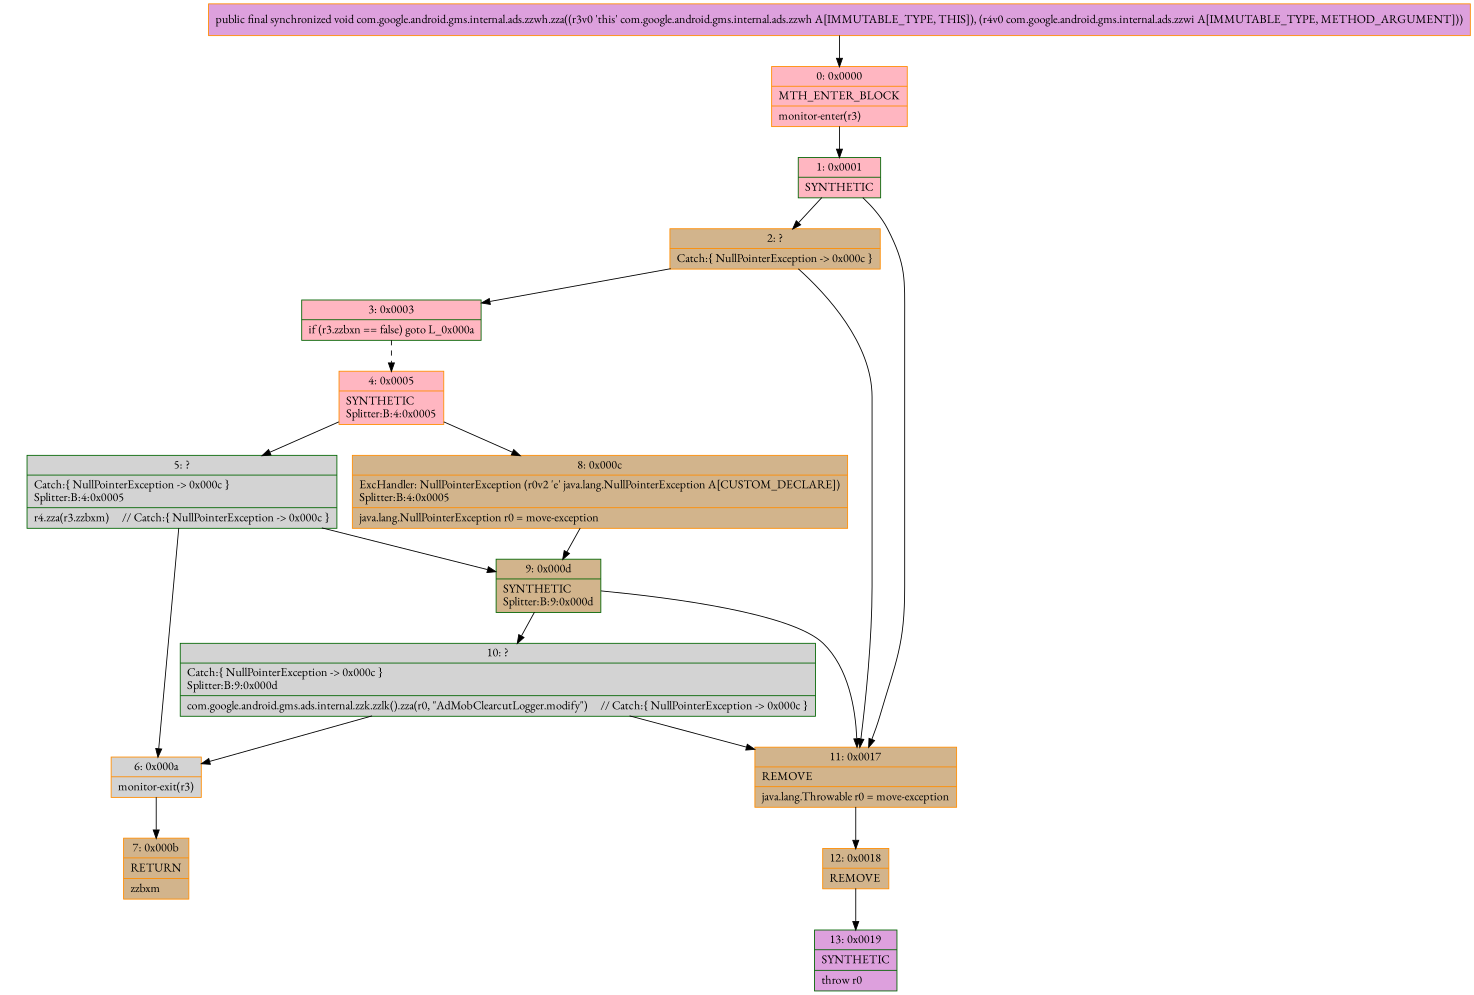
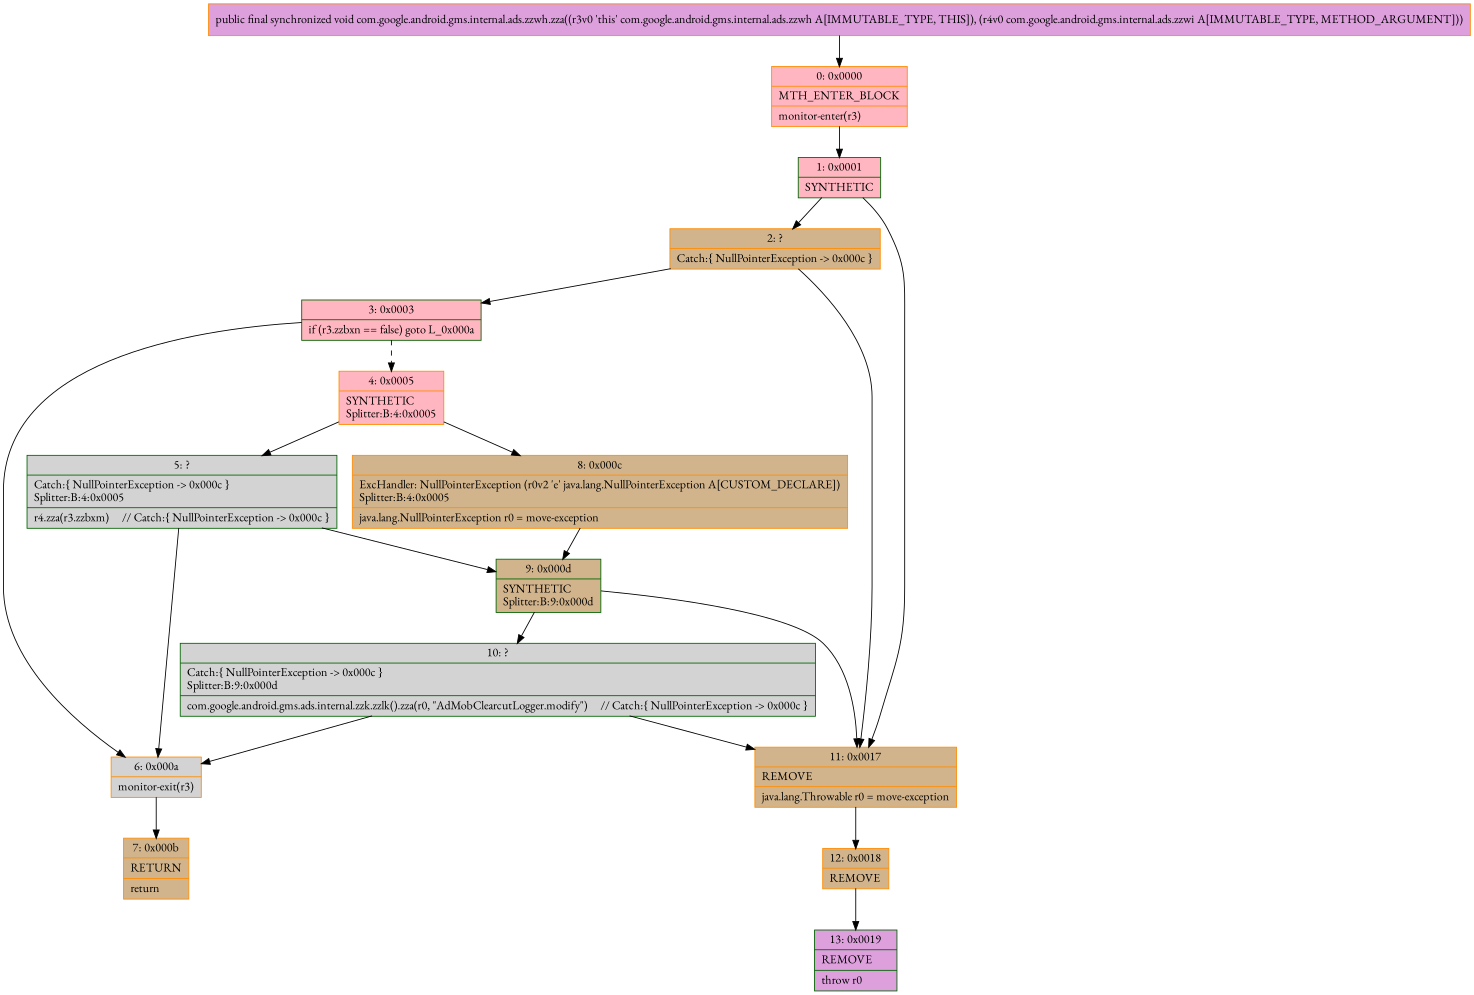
none -> (10, 456)
(145, 888) -> (145, 888)
(856, 960) -> (847, 960)
